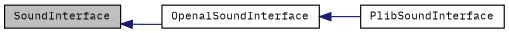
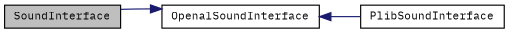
(147, 24) -> (136, 9)
